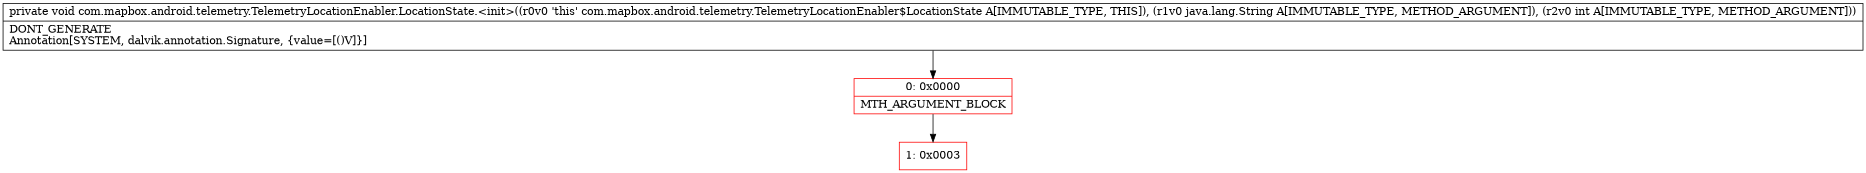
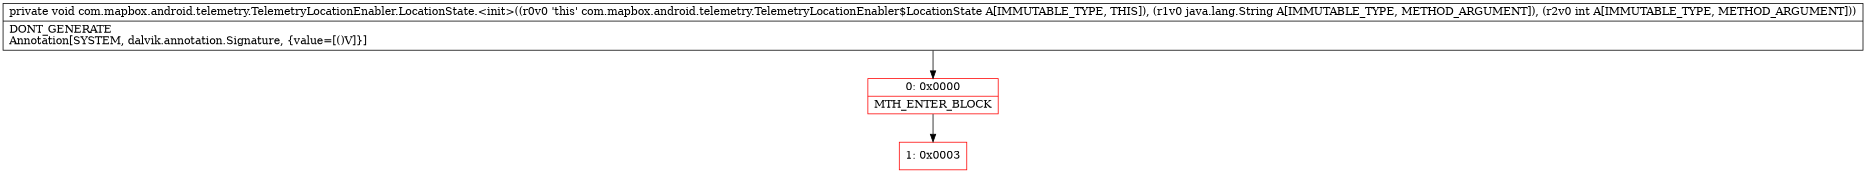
(933, 105) -> (933, 105)
